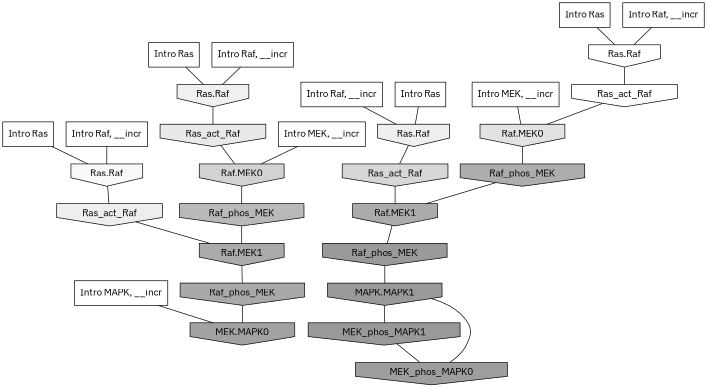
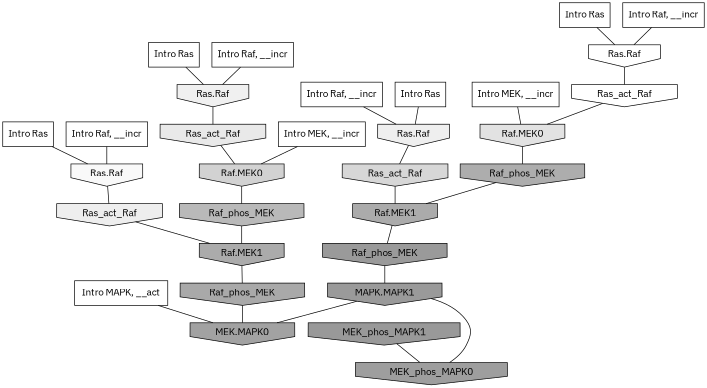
(121, 293) -> (121, 293)
(384, 314) -> (317, 312)
